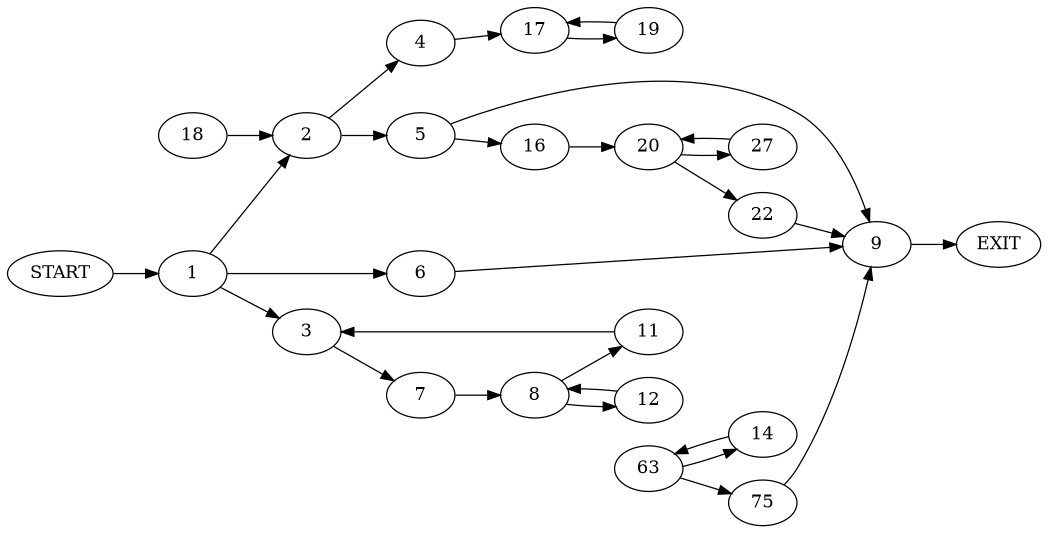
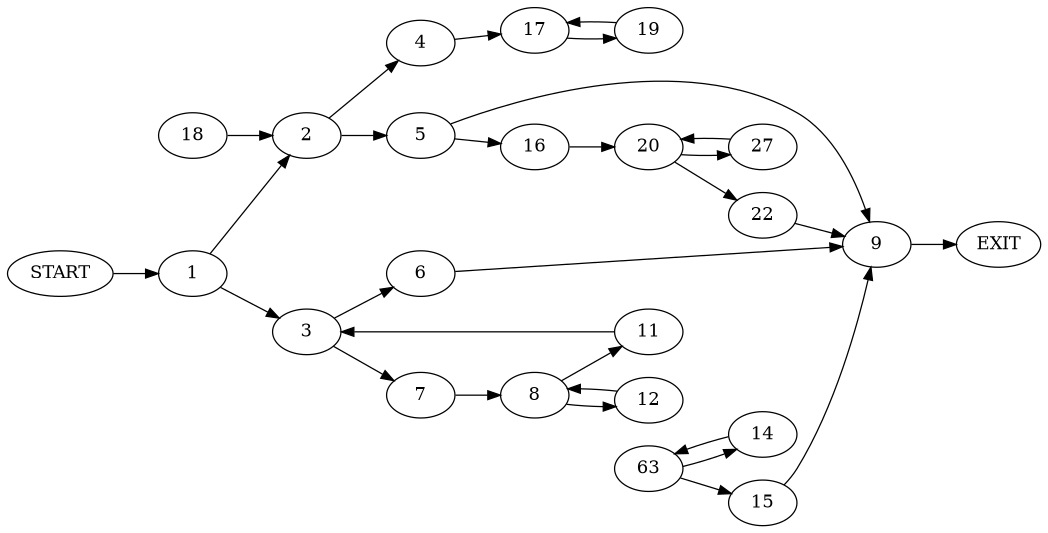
(301, 274) -> (358, 306)
(763, 503) -> (763, 503)
